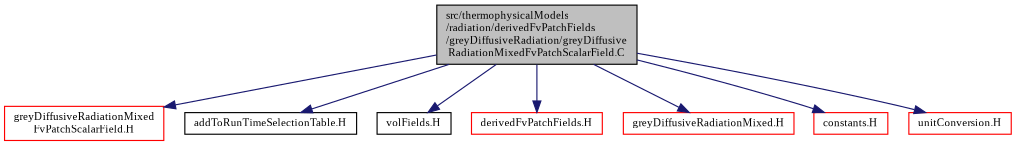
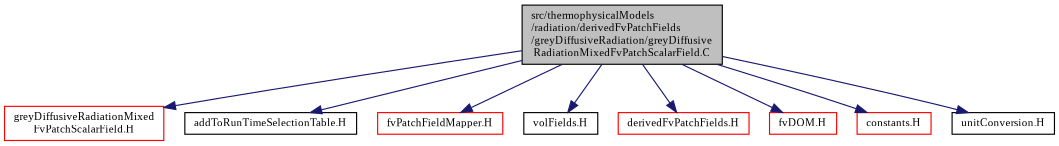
none -> (440, 123)
(709, 123) -> (803, 123)
(960, 123) -> (1003, 123)
